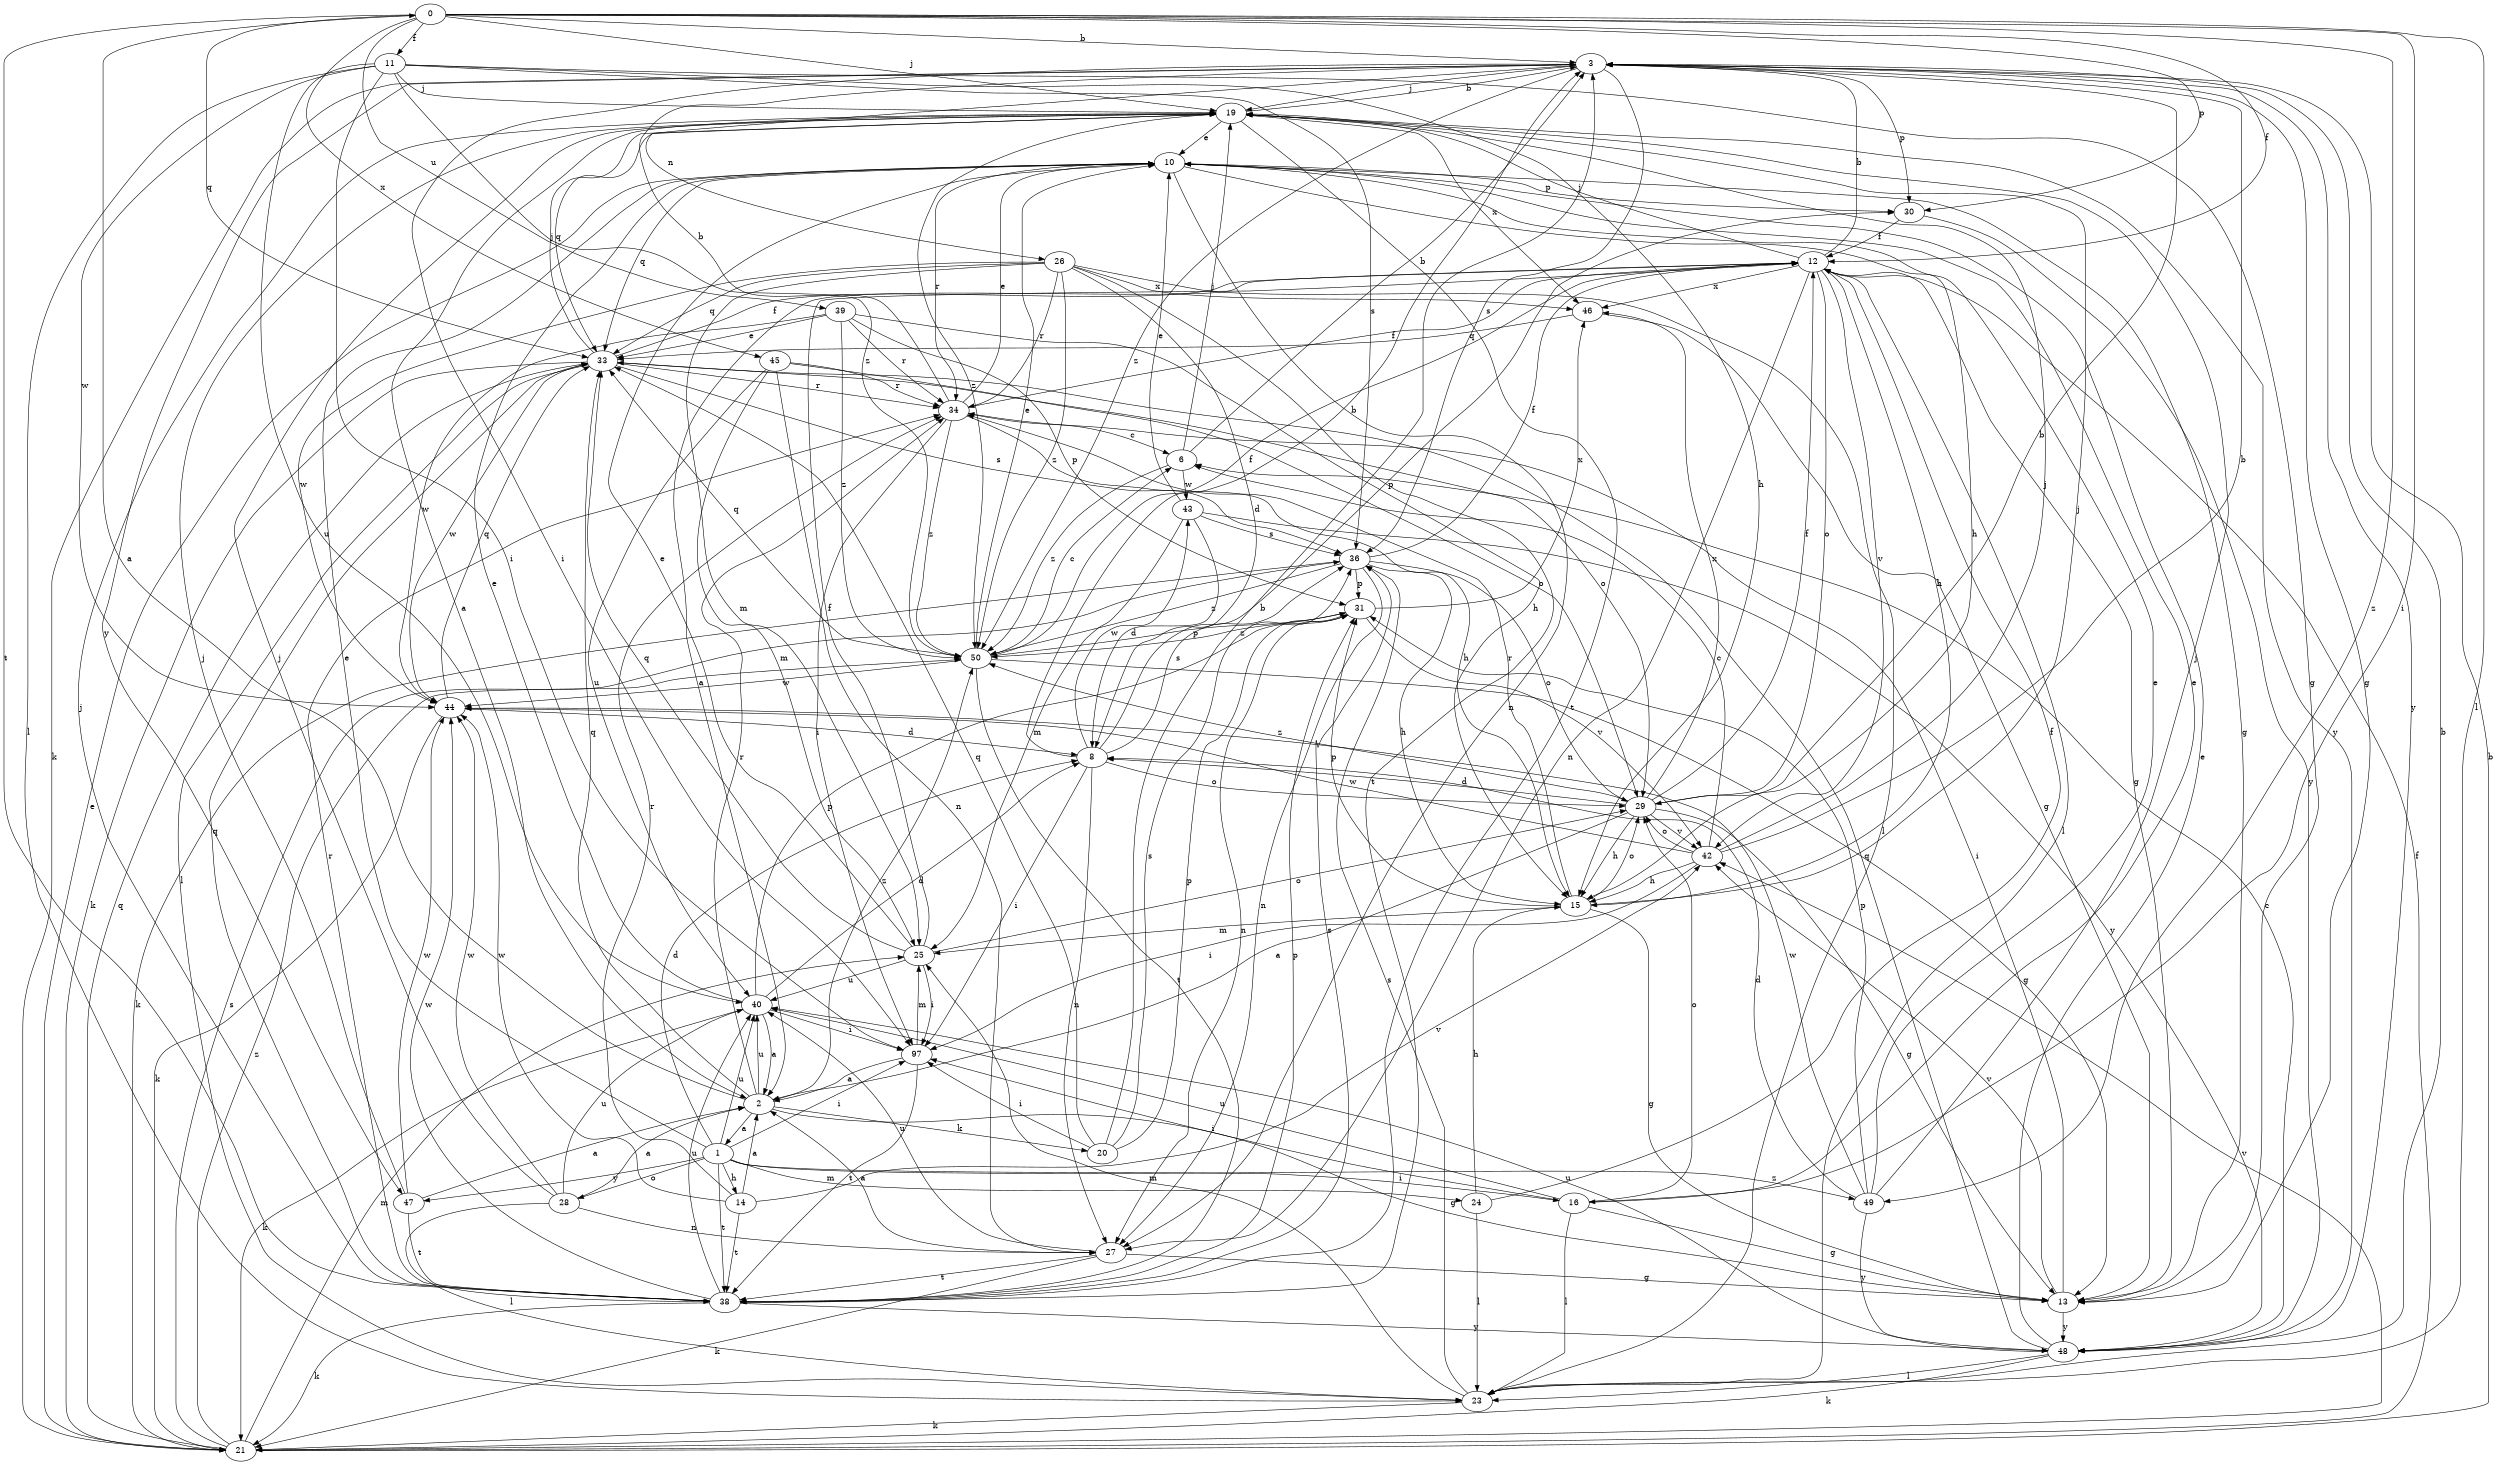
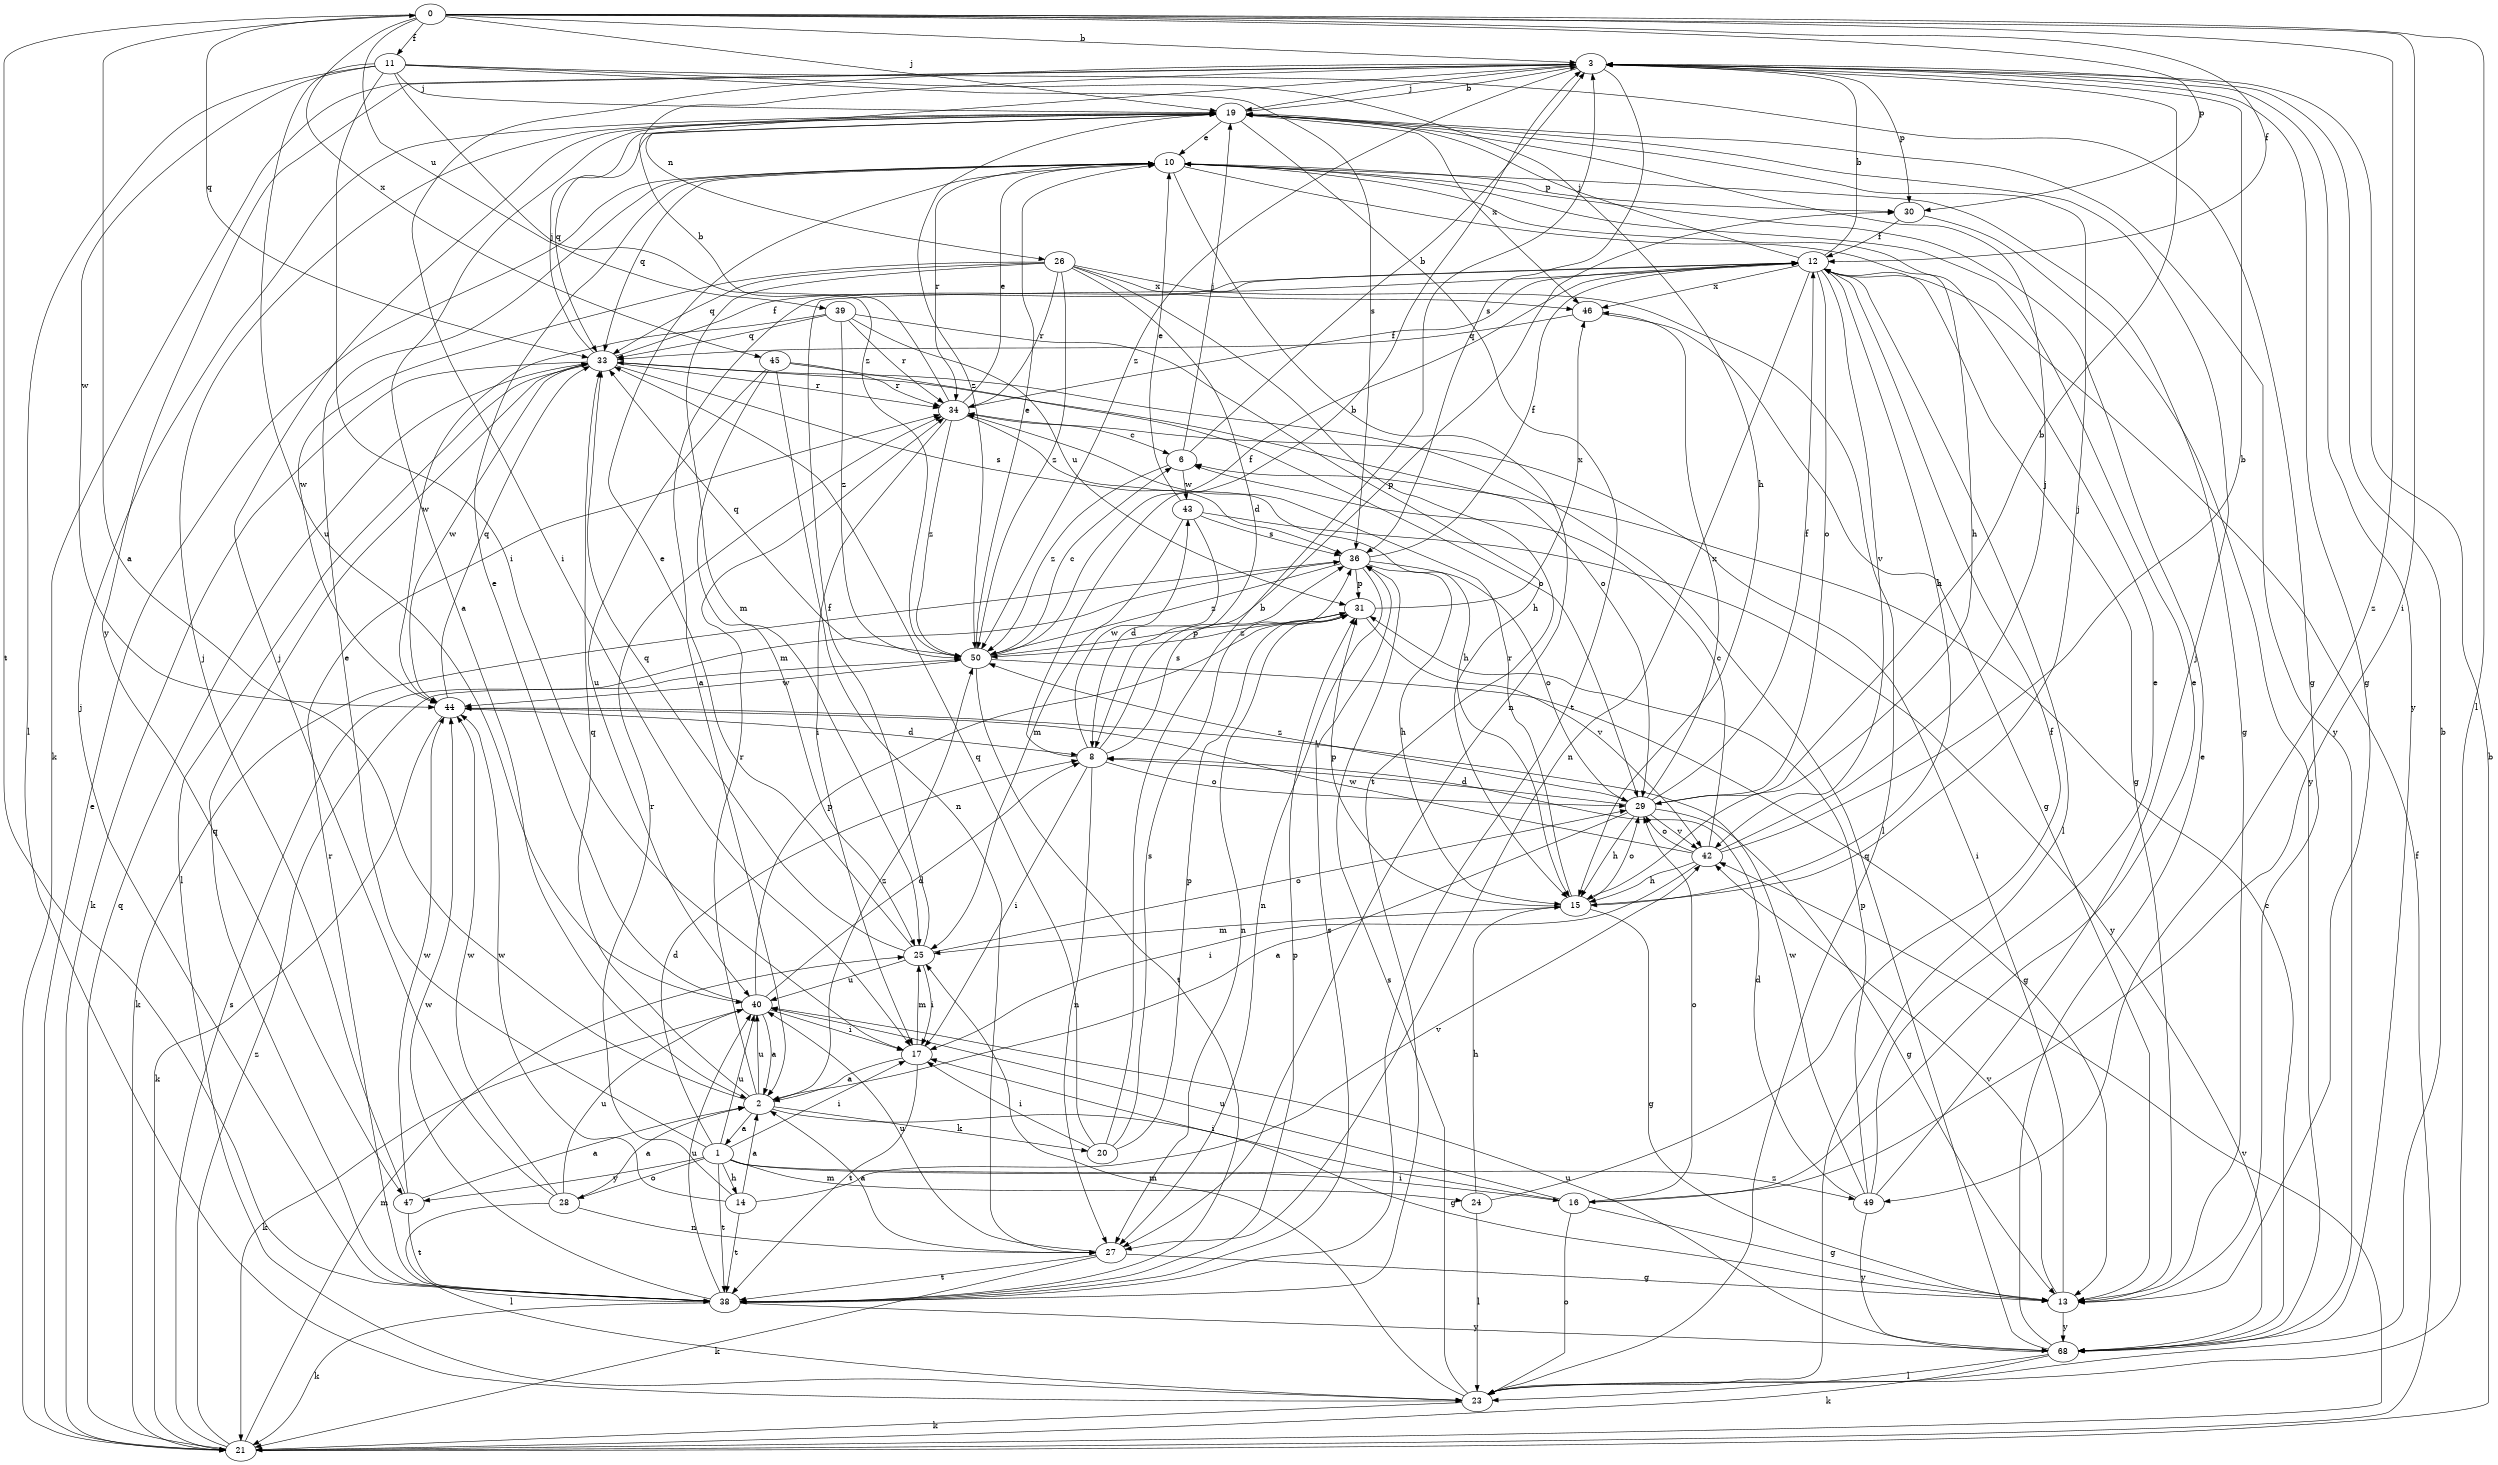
(752, 336) -> (752, 336)
(1075, 460) -> (1075, 460)
(917, 1055) -> (917, 1055)
(1566, 1302) -> (1566, 1302)
(2063, 1352) -> (2063, 1352)
